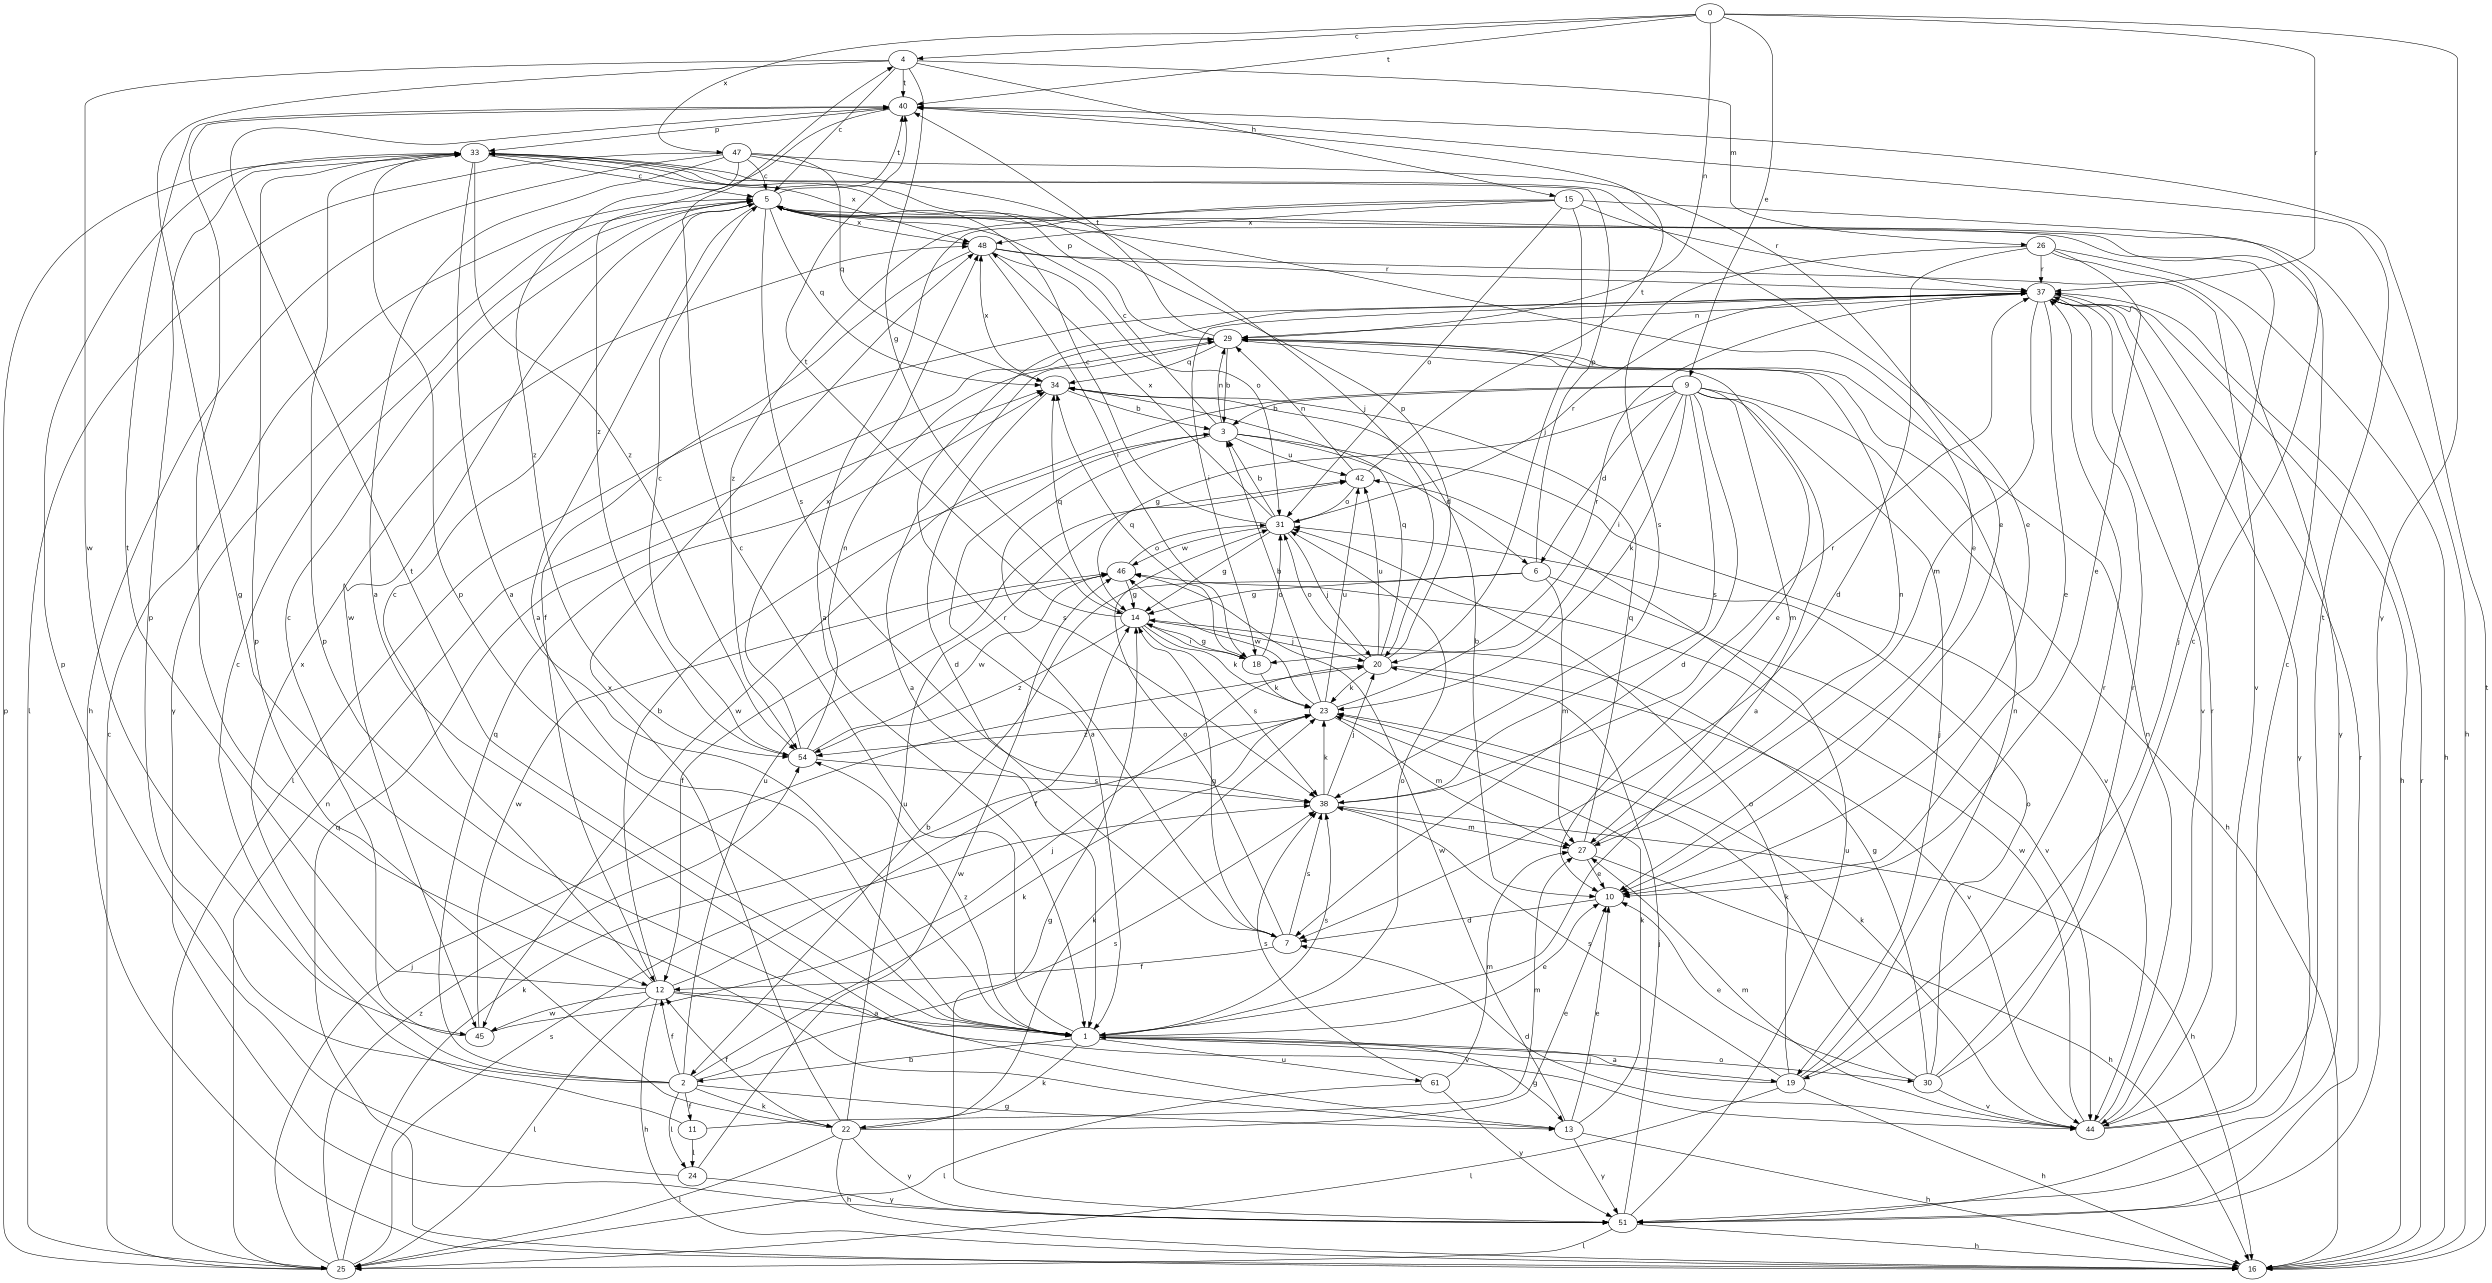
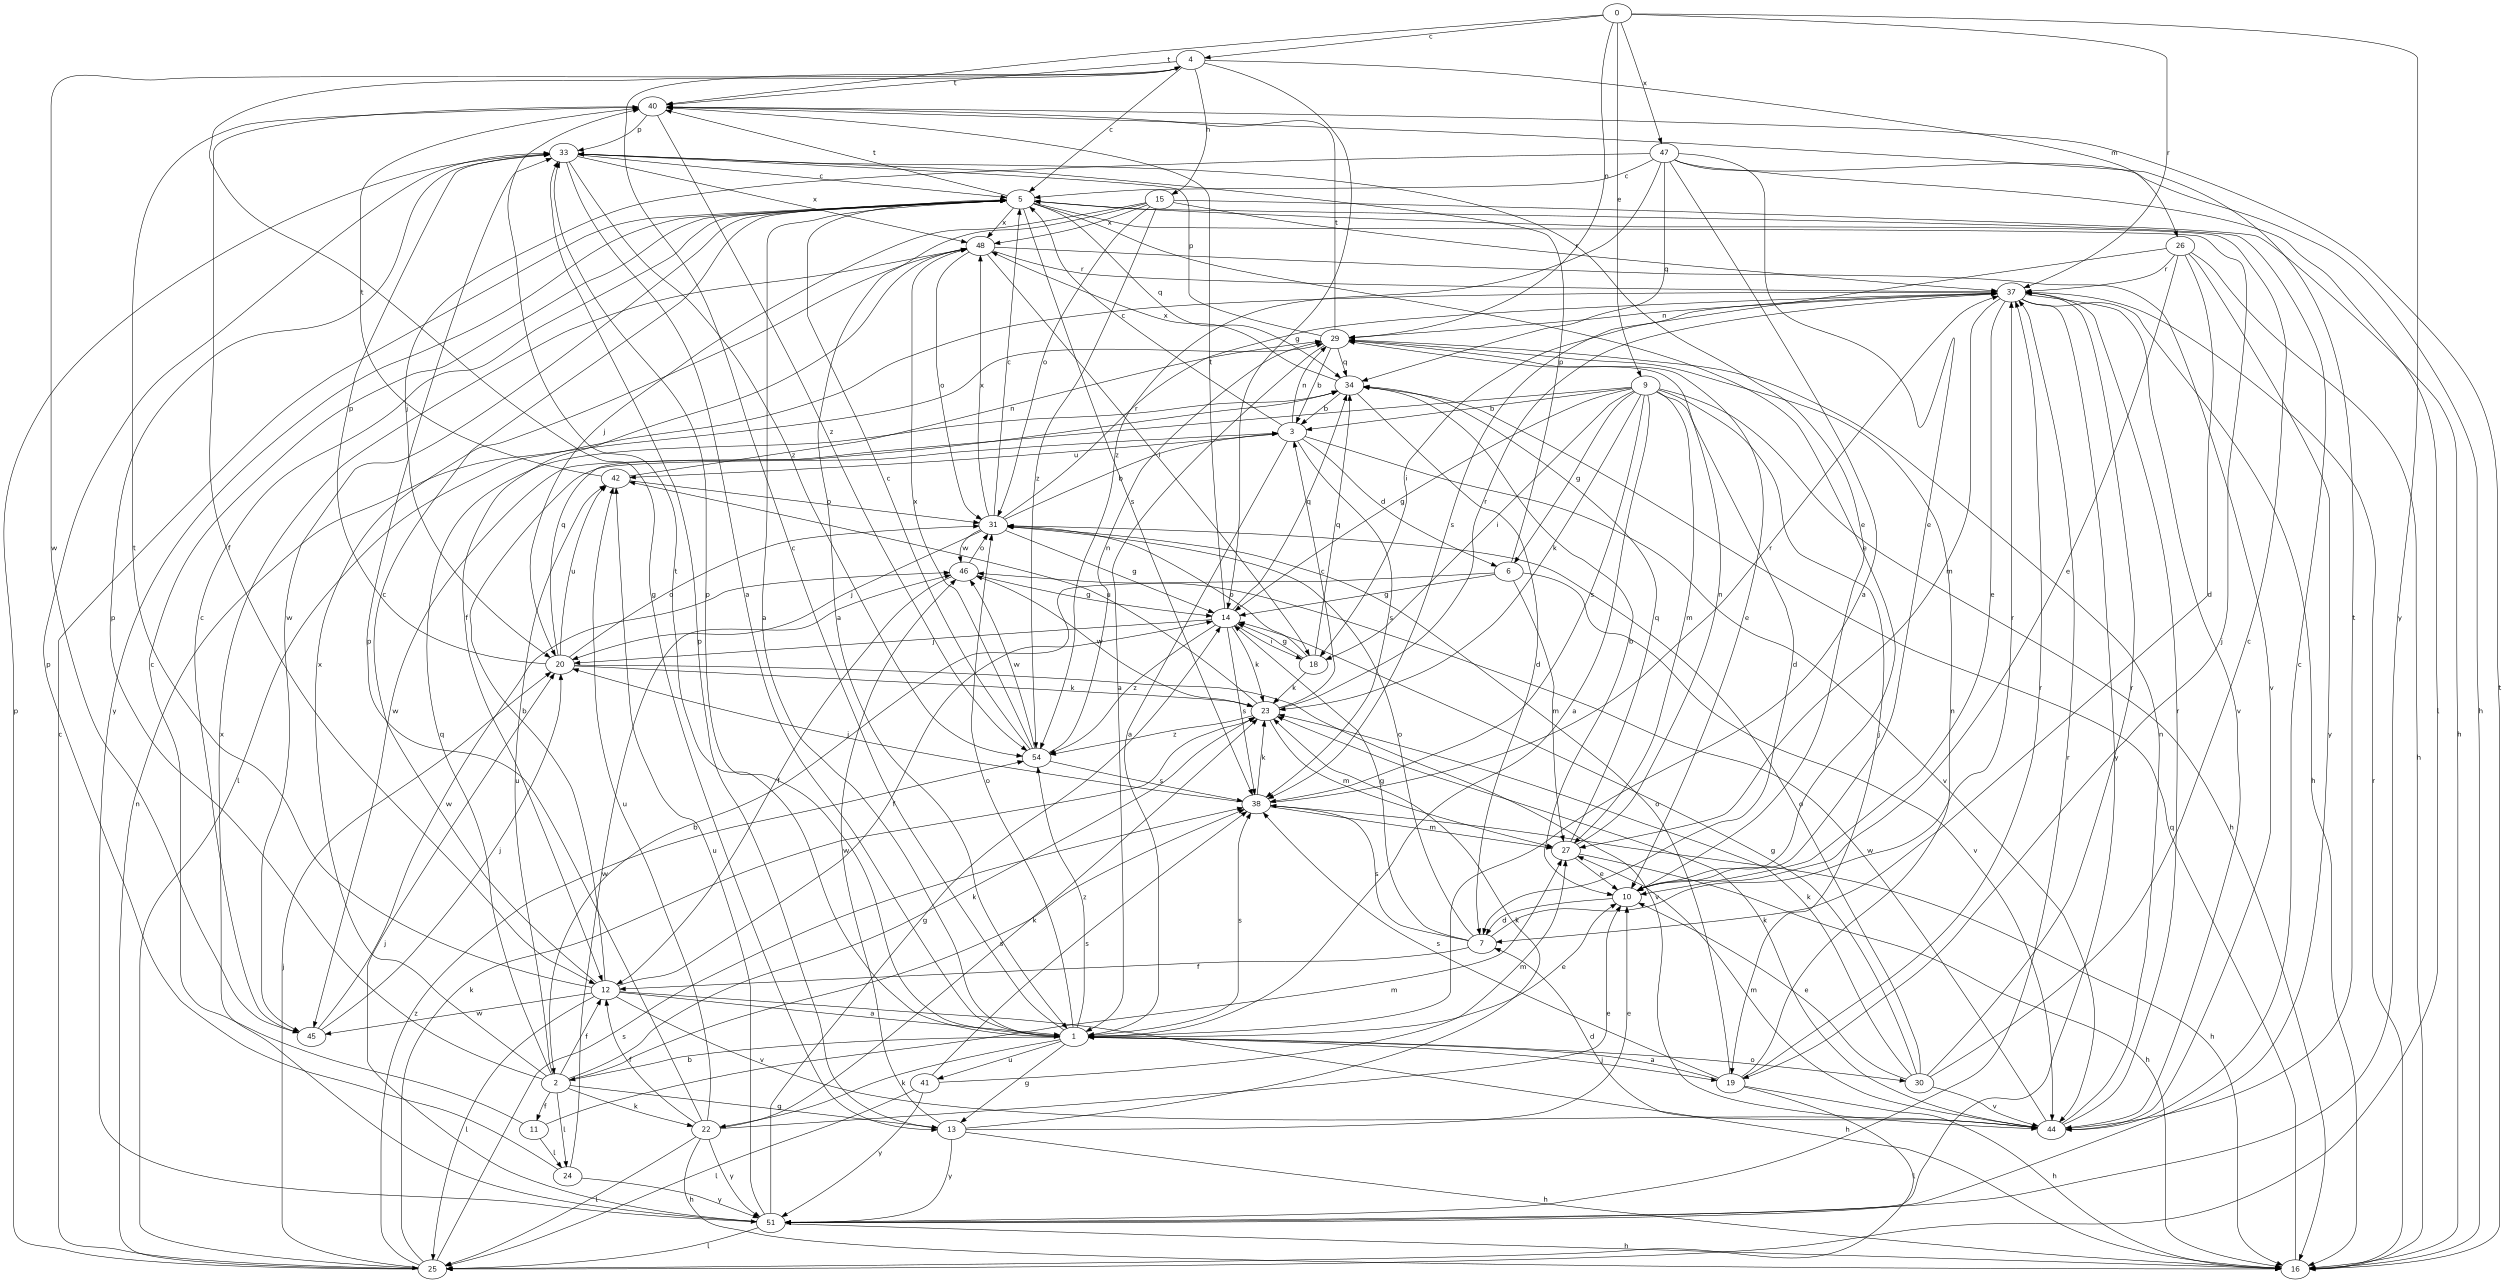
(1604, 479) -> (1578, 479)
(1279, 572) -> (1323, 572)
(596, 650) -> (224, 683)
(1435, 1083) -> (925, 1083)
